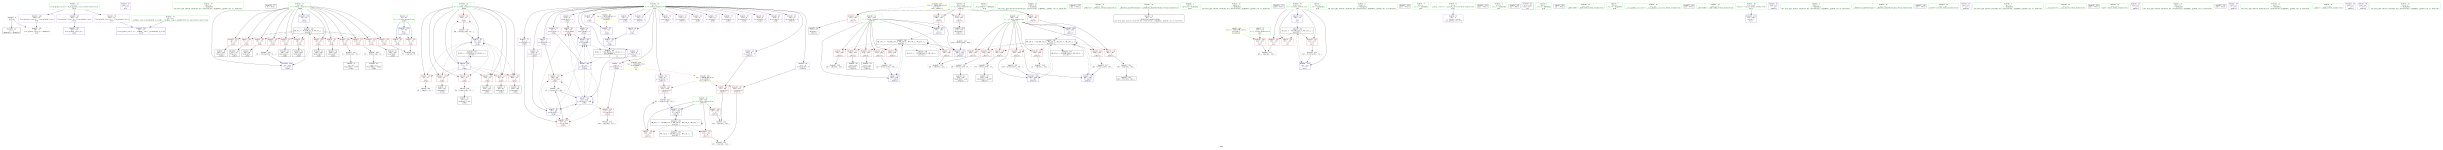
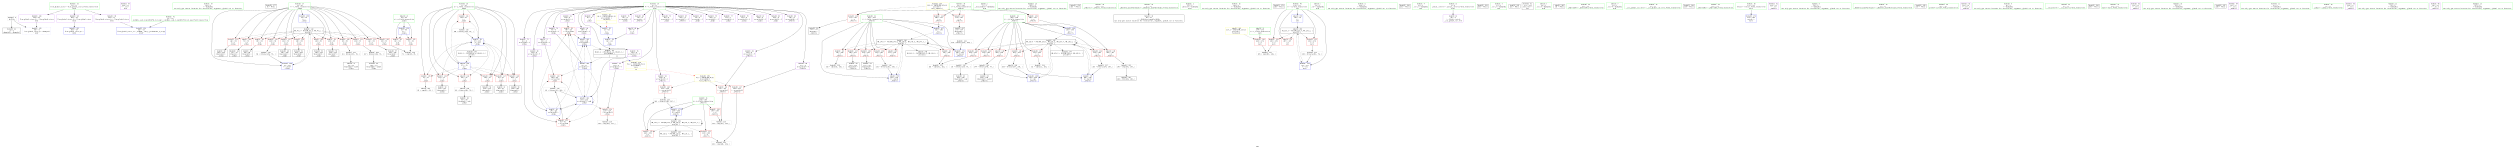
none -> (2393, 6)
